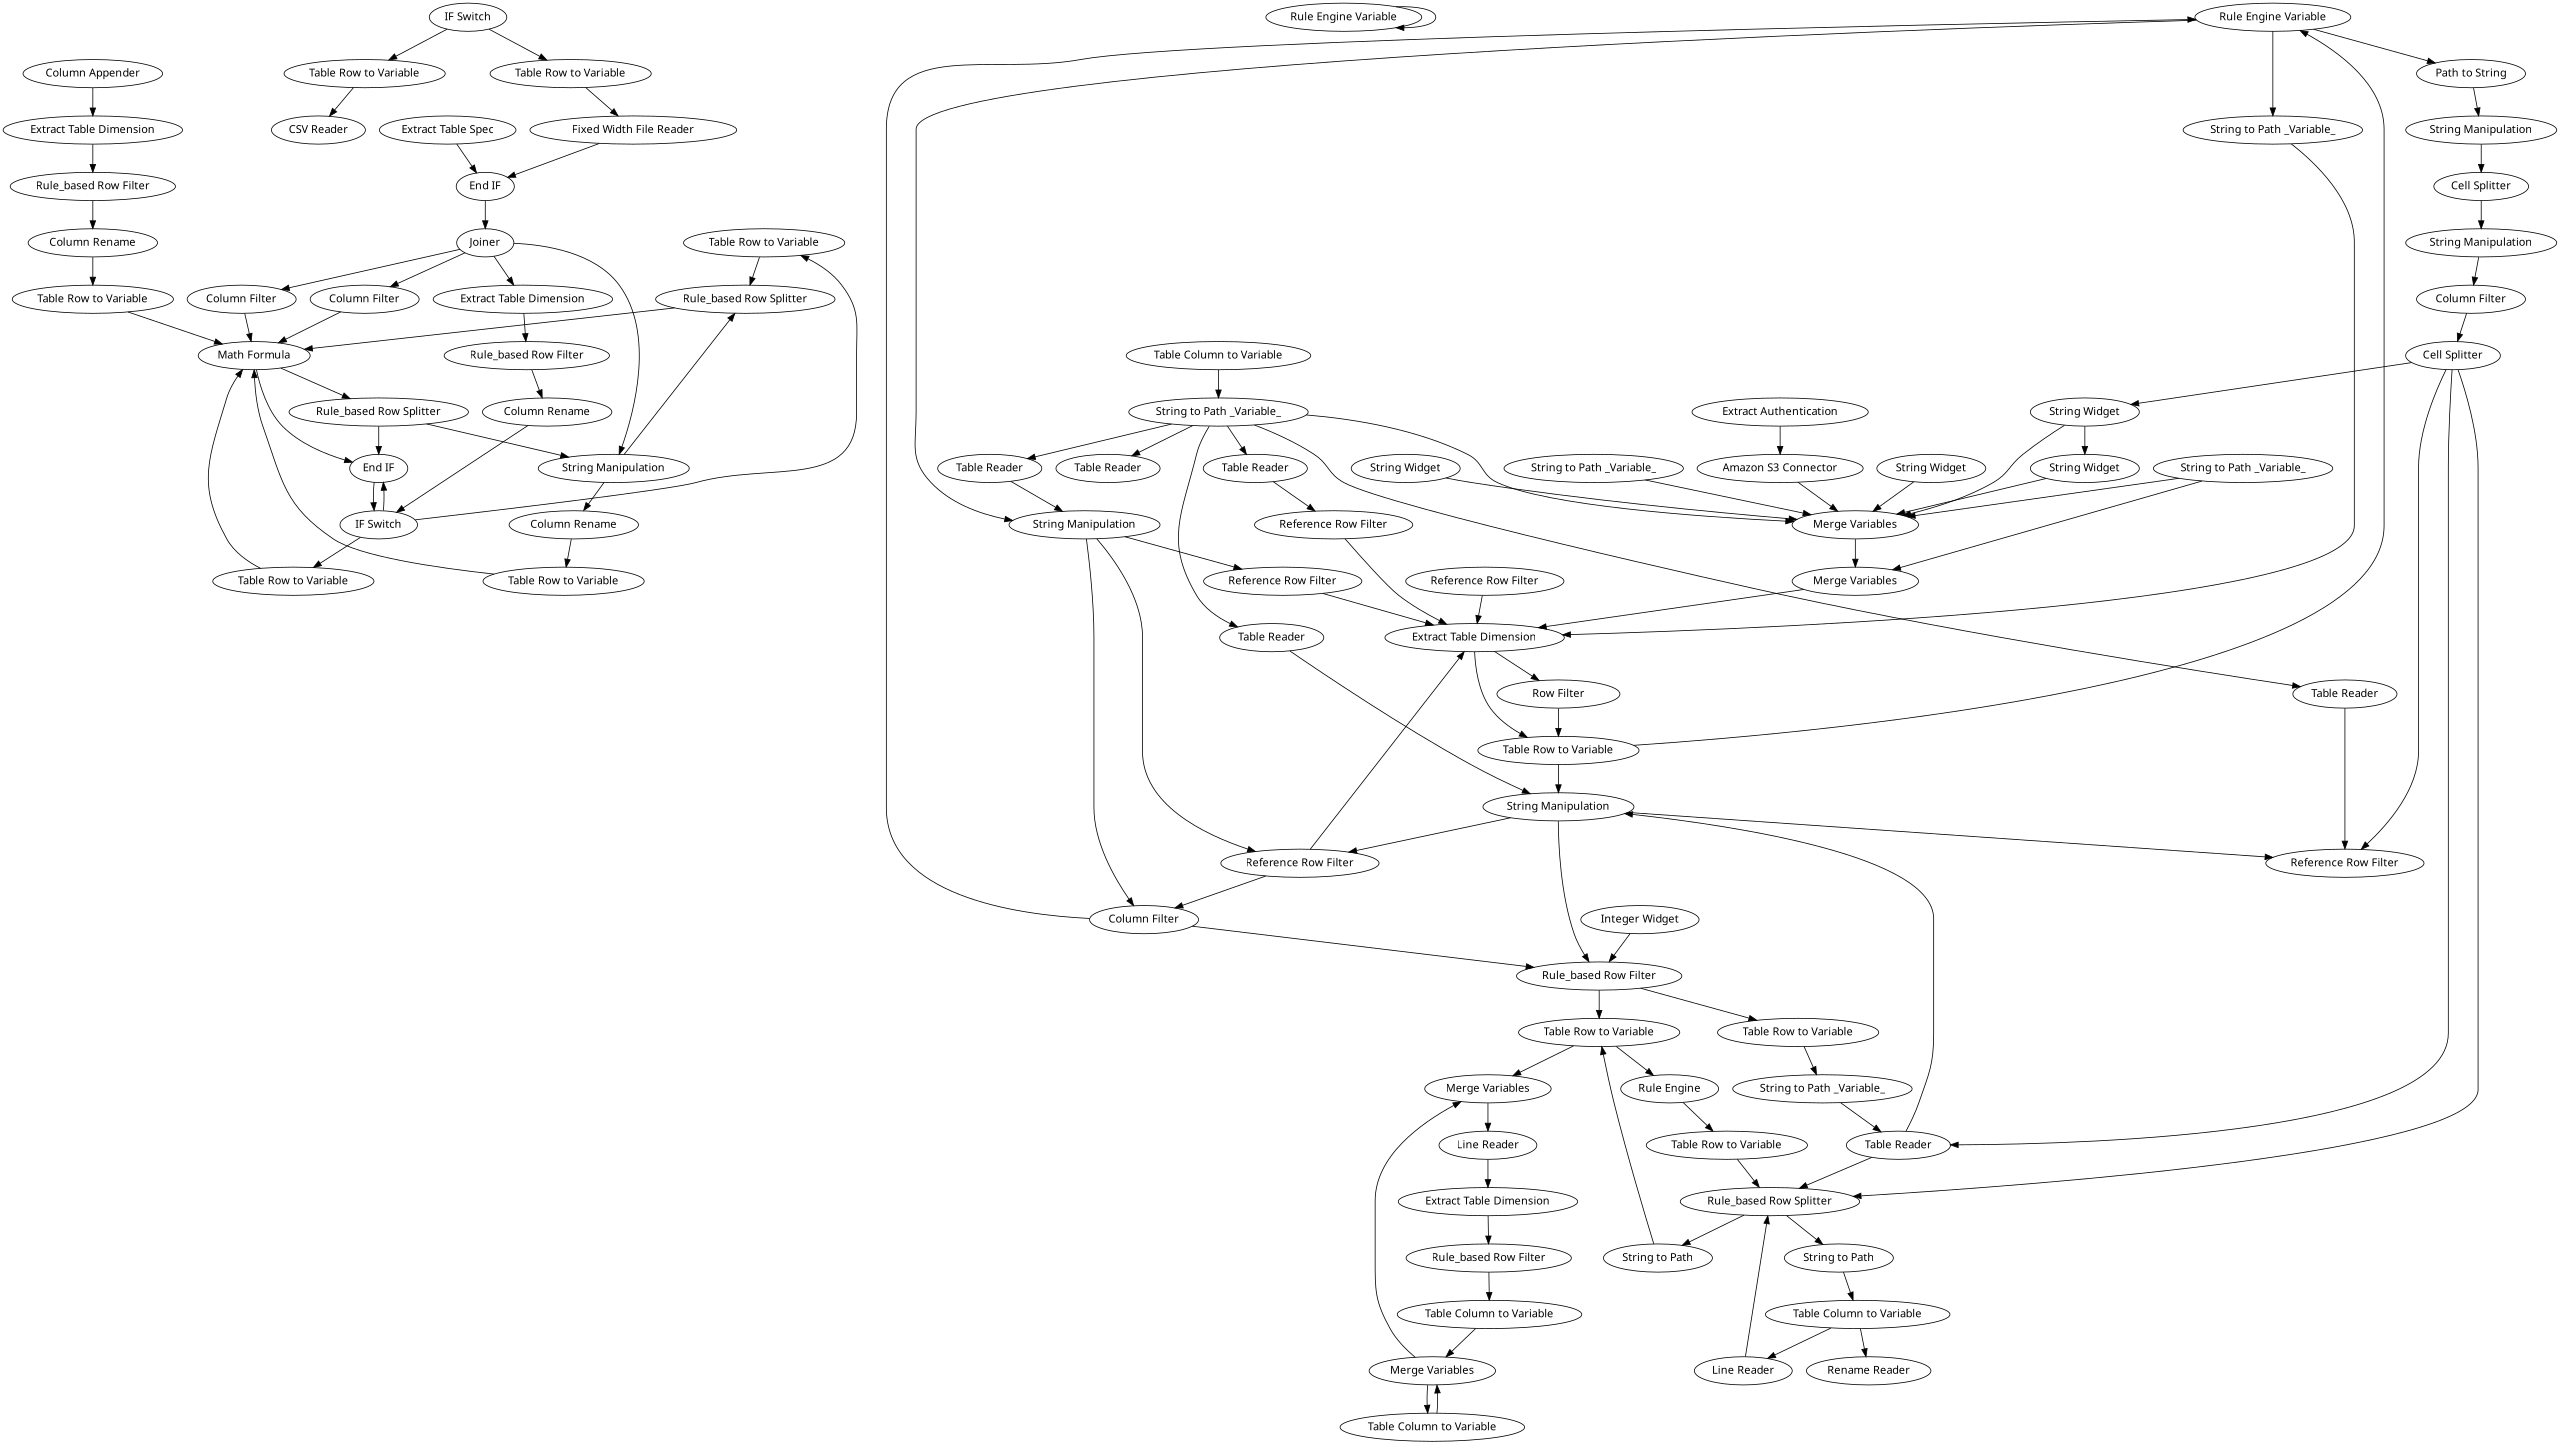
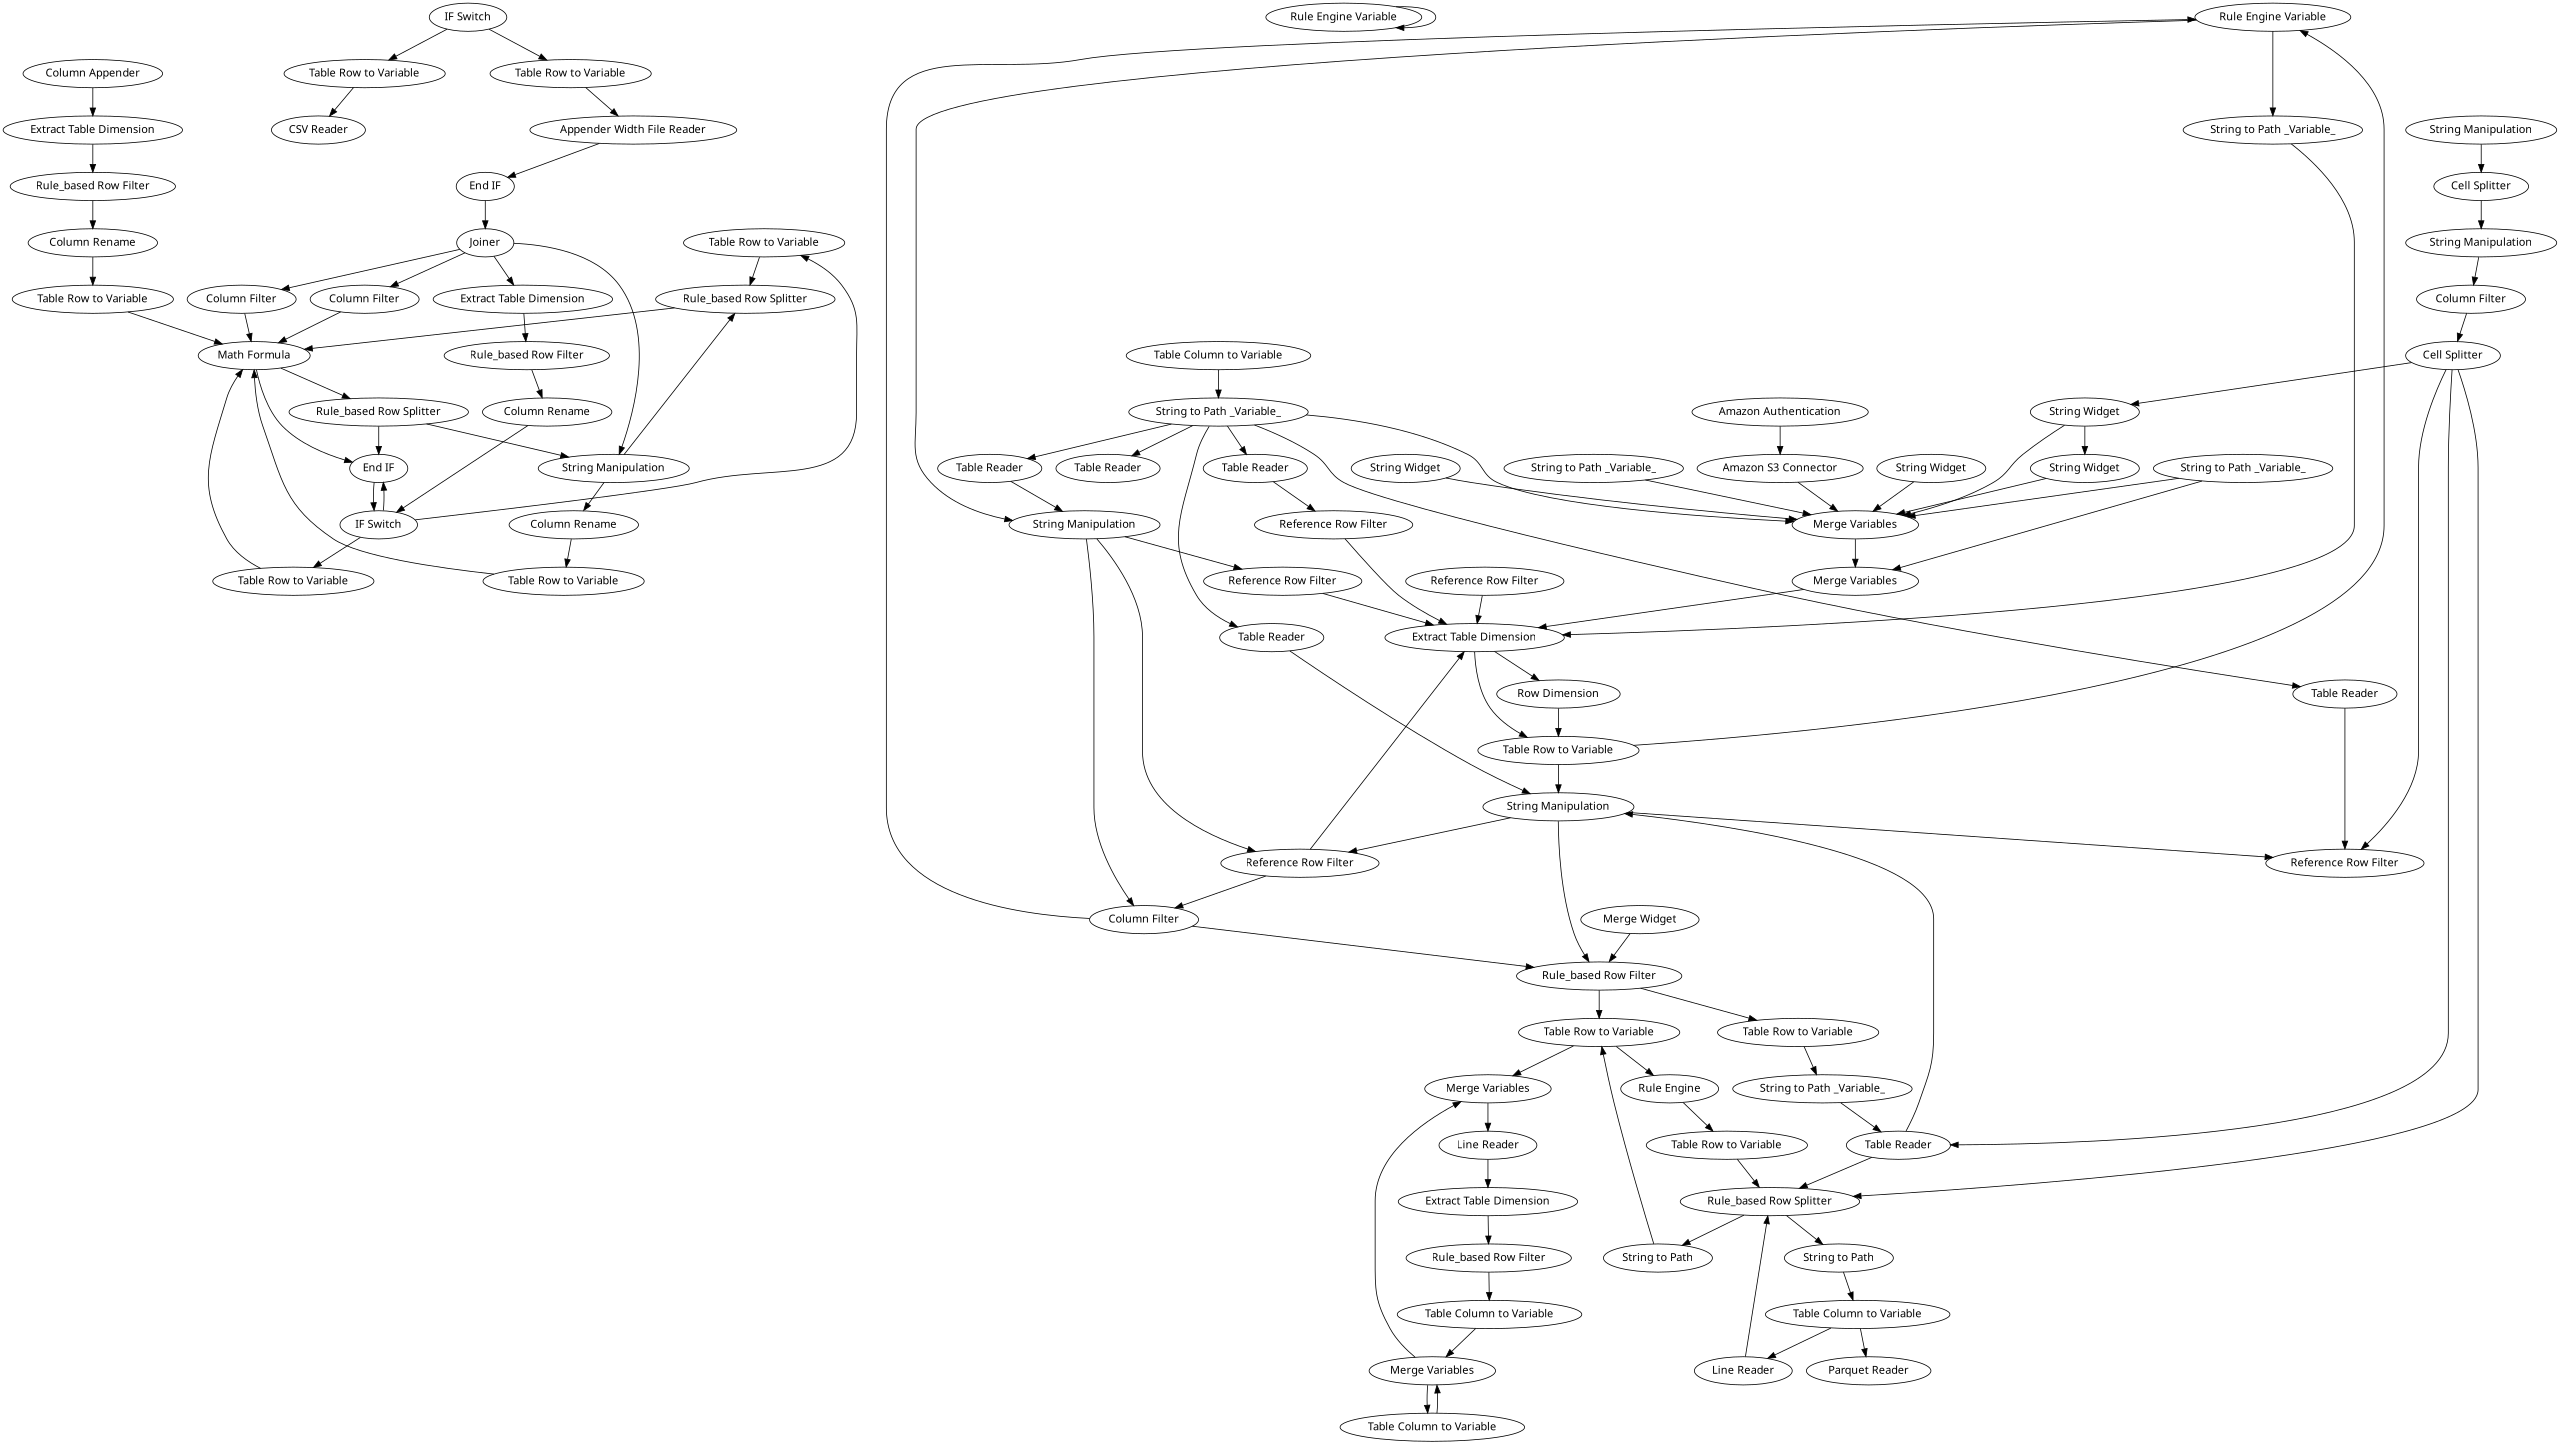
(2471, 74) -> none
(448, 130) -> none
(633, 130) -> (633, 130)
(1780, 412) -> (1780, 412)
(1558, 694) -> (1558, 694)
(1640, 920) -> (1640, 920)
(1869, 1371) -> (1869, 1371)
